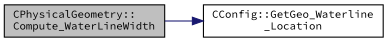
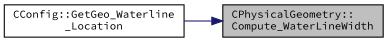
(179, 21) -> (198, 21)
